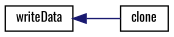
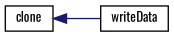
(104, 19) -> (84, 19)
